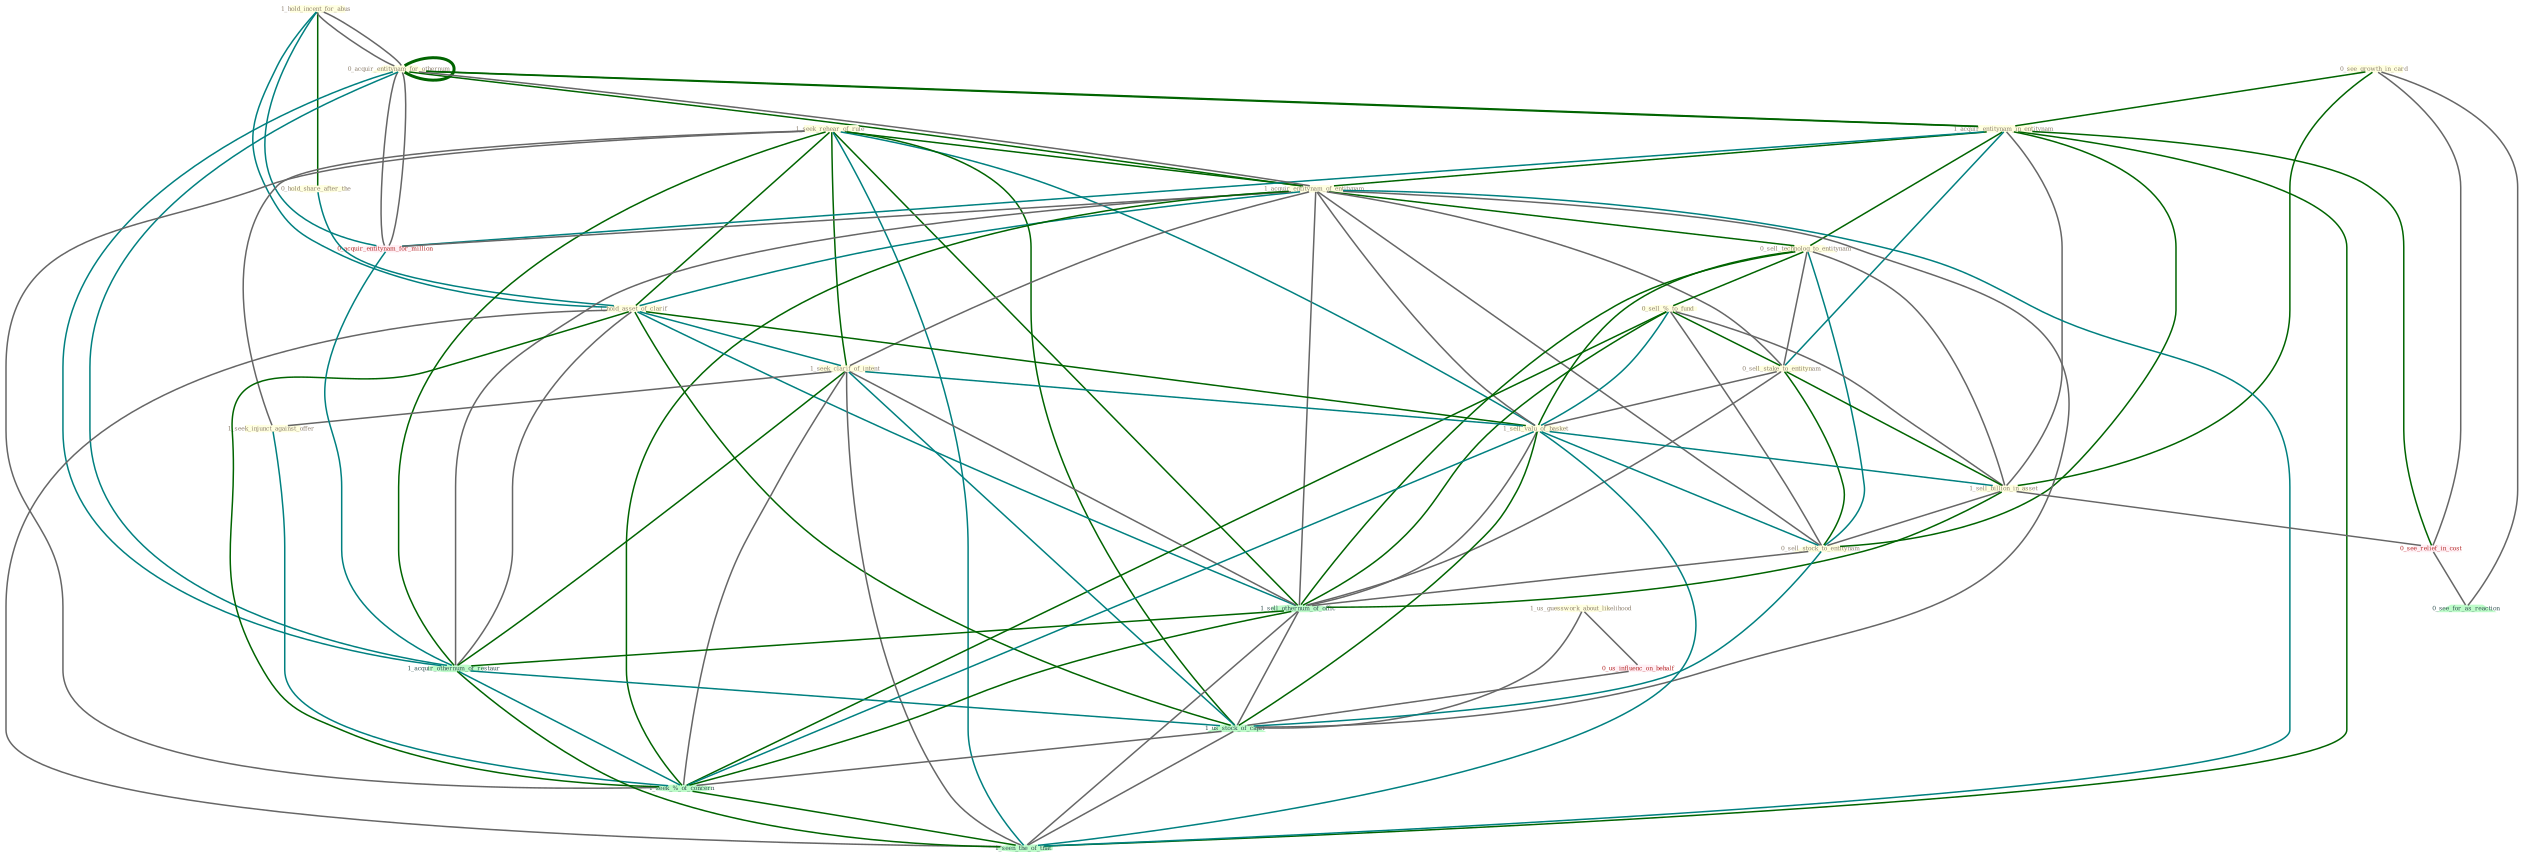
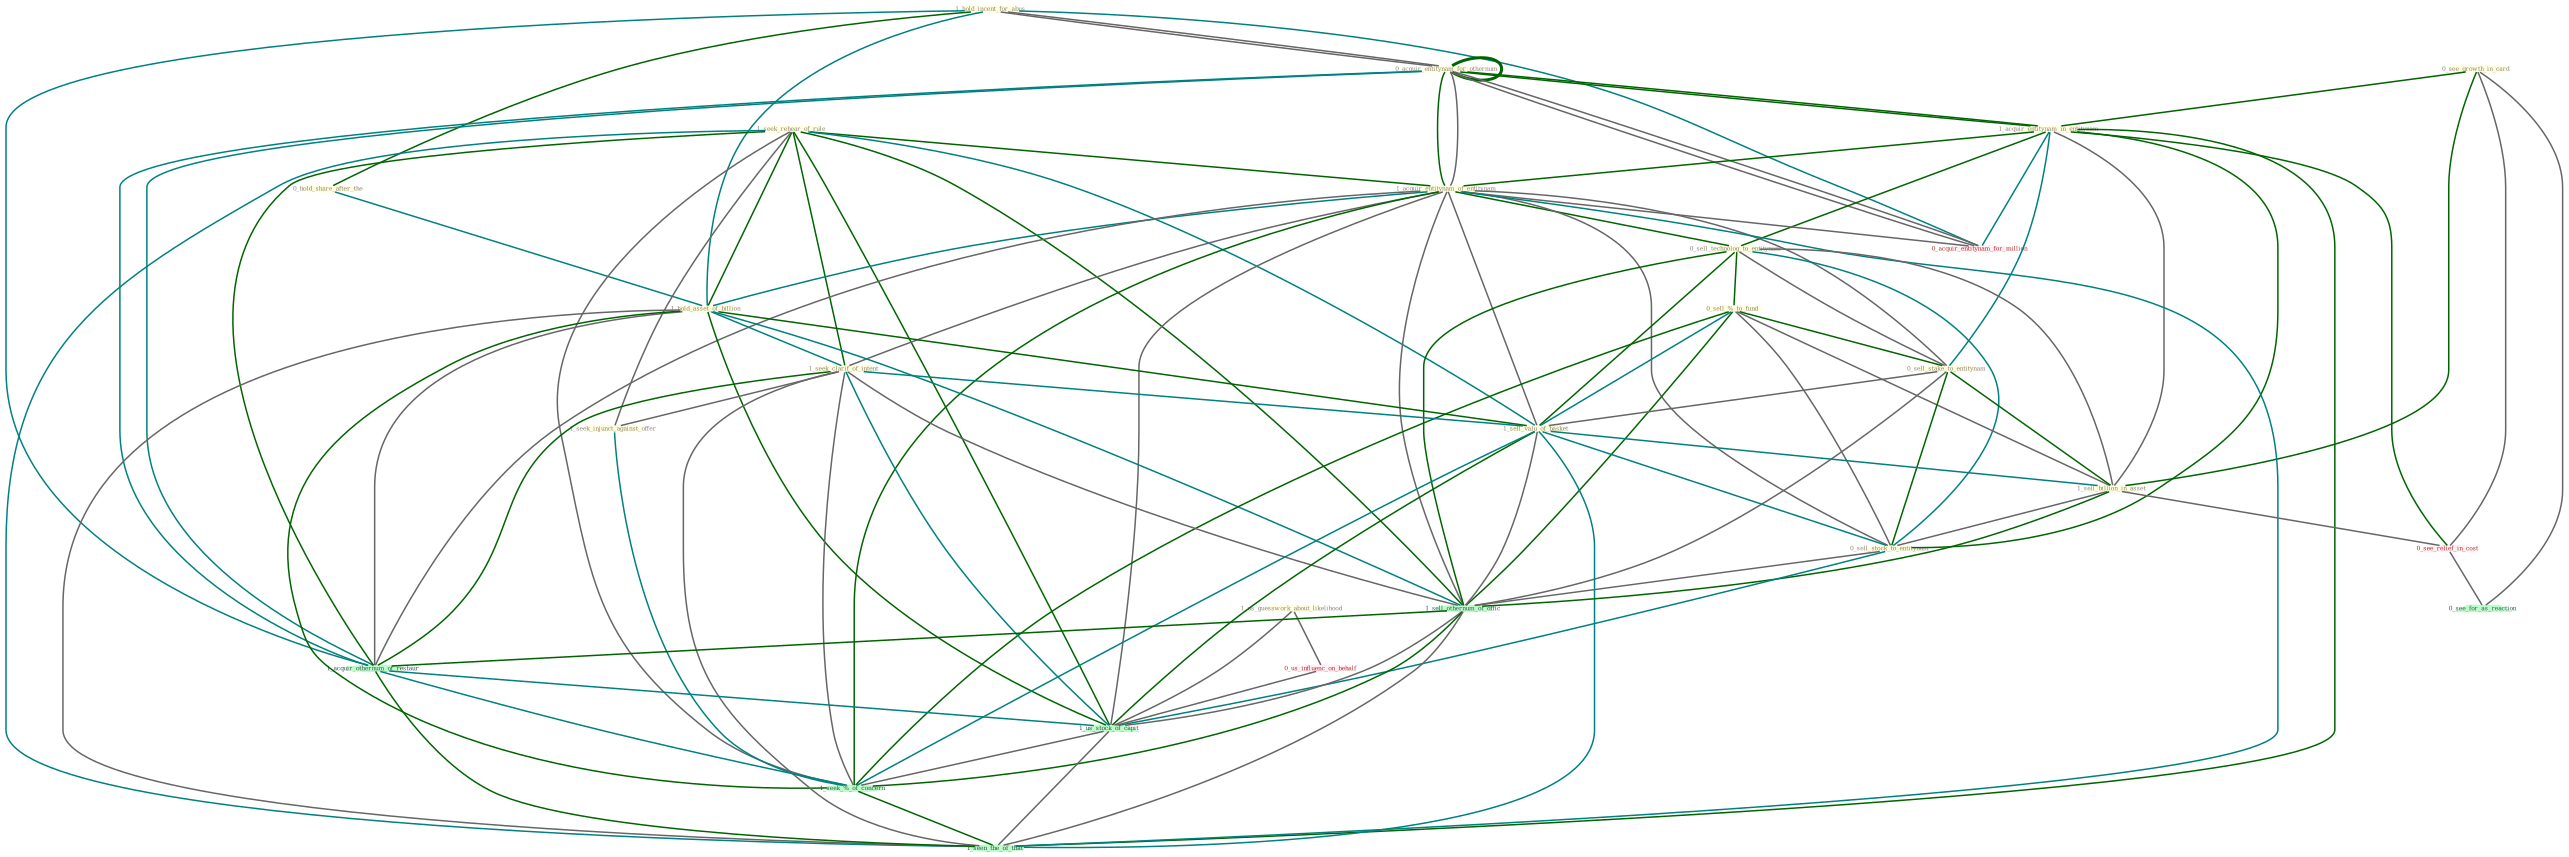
(634, 309) -> (707, 309)
(341, 476) -> (109, 75)
